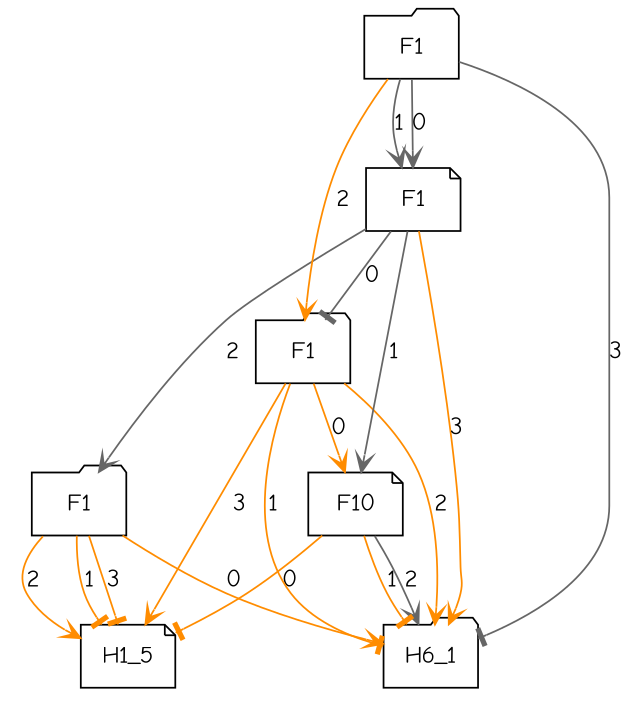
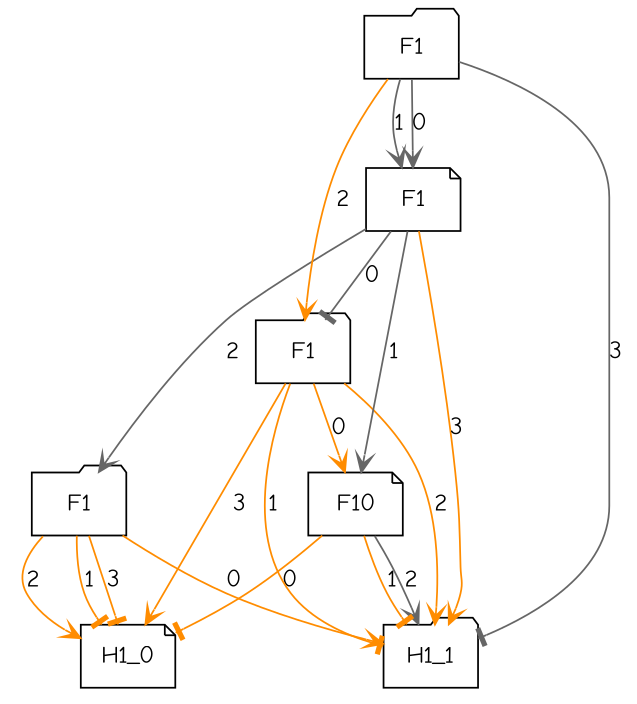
(128, 656) -> (128, 656)
(431, 656) -> (431, 656)
